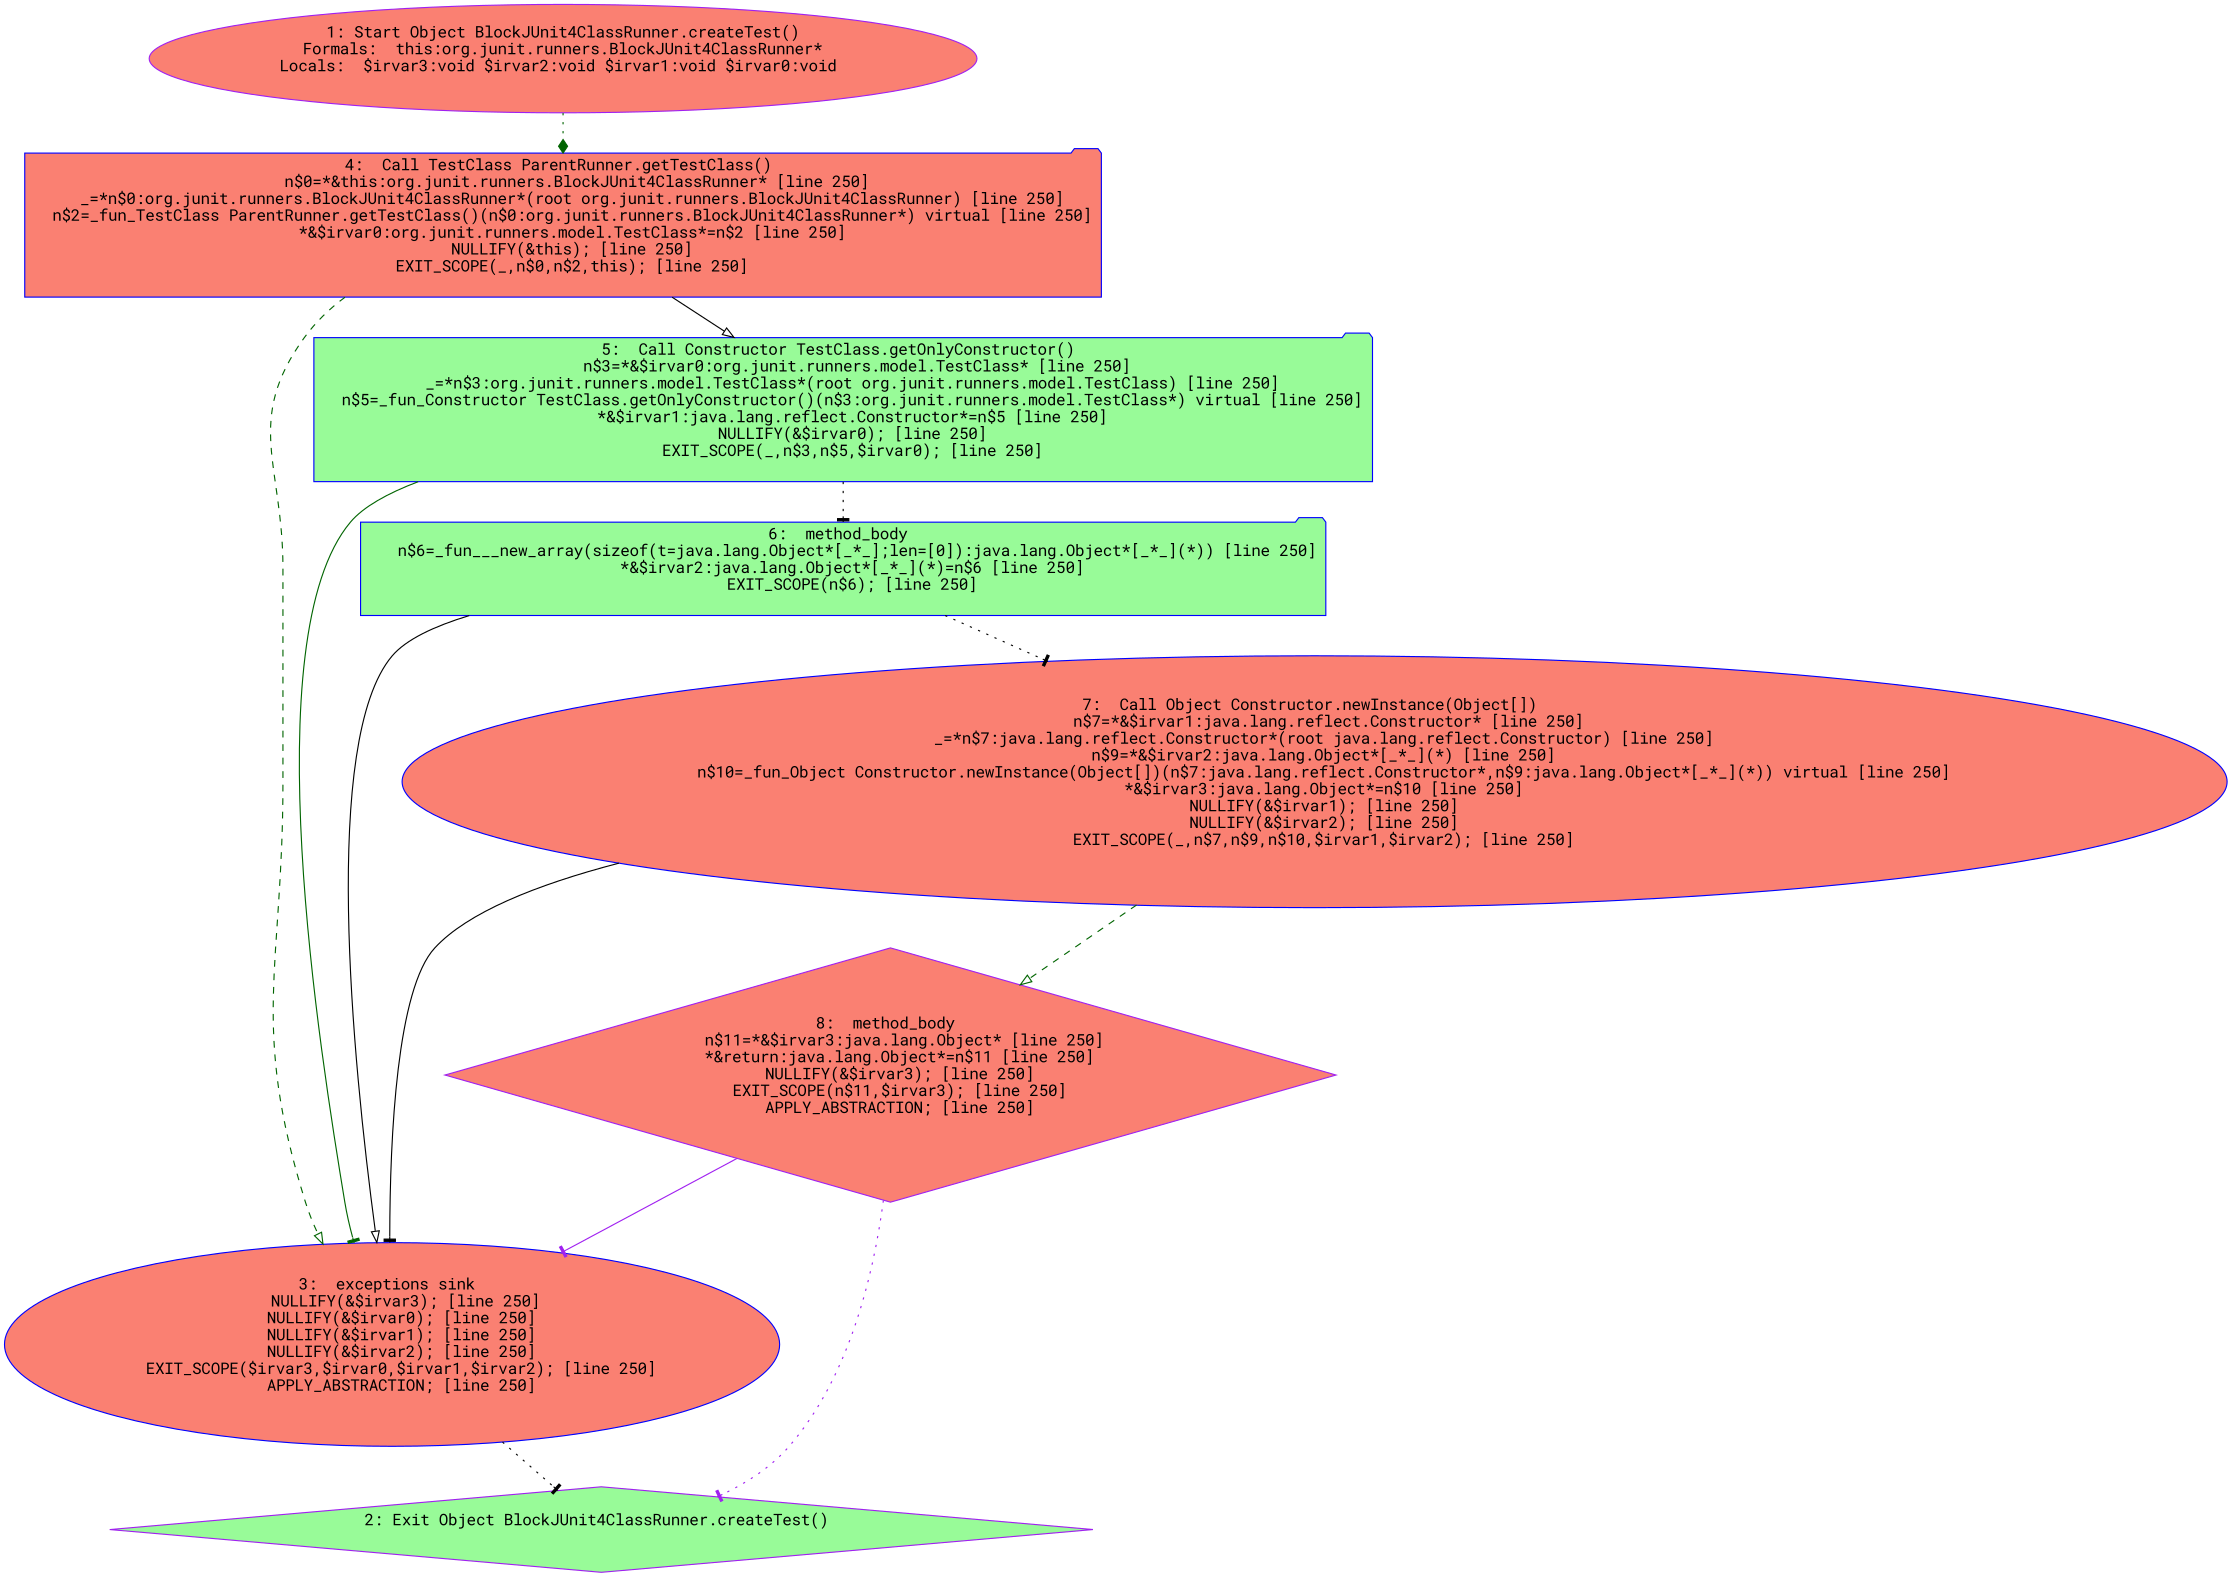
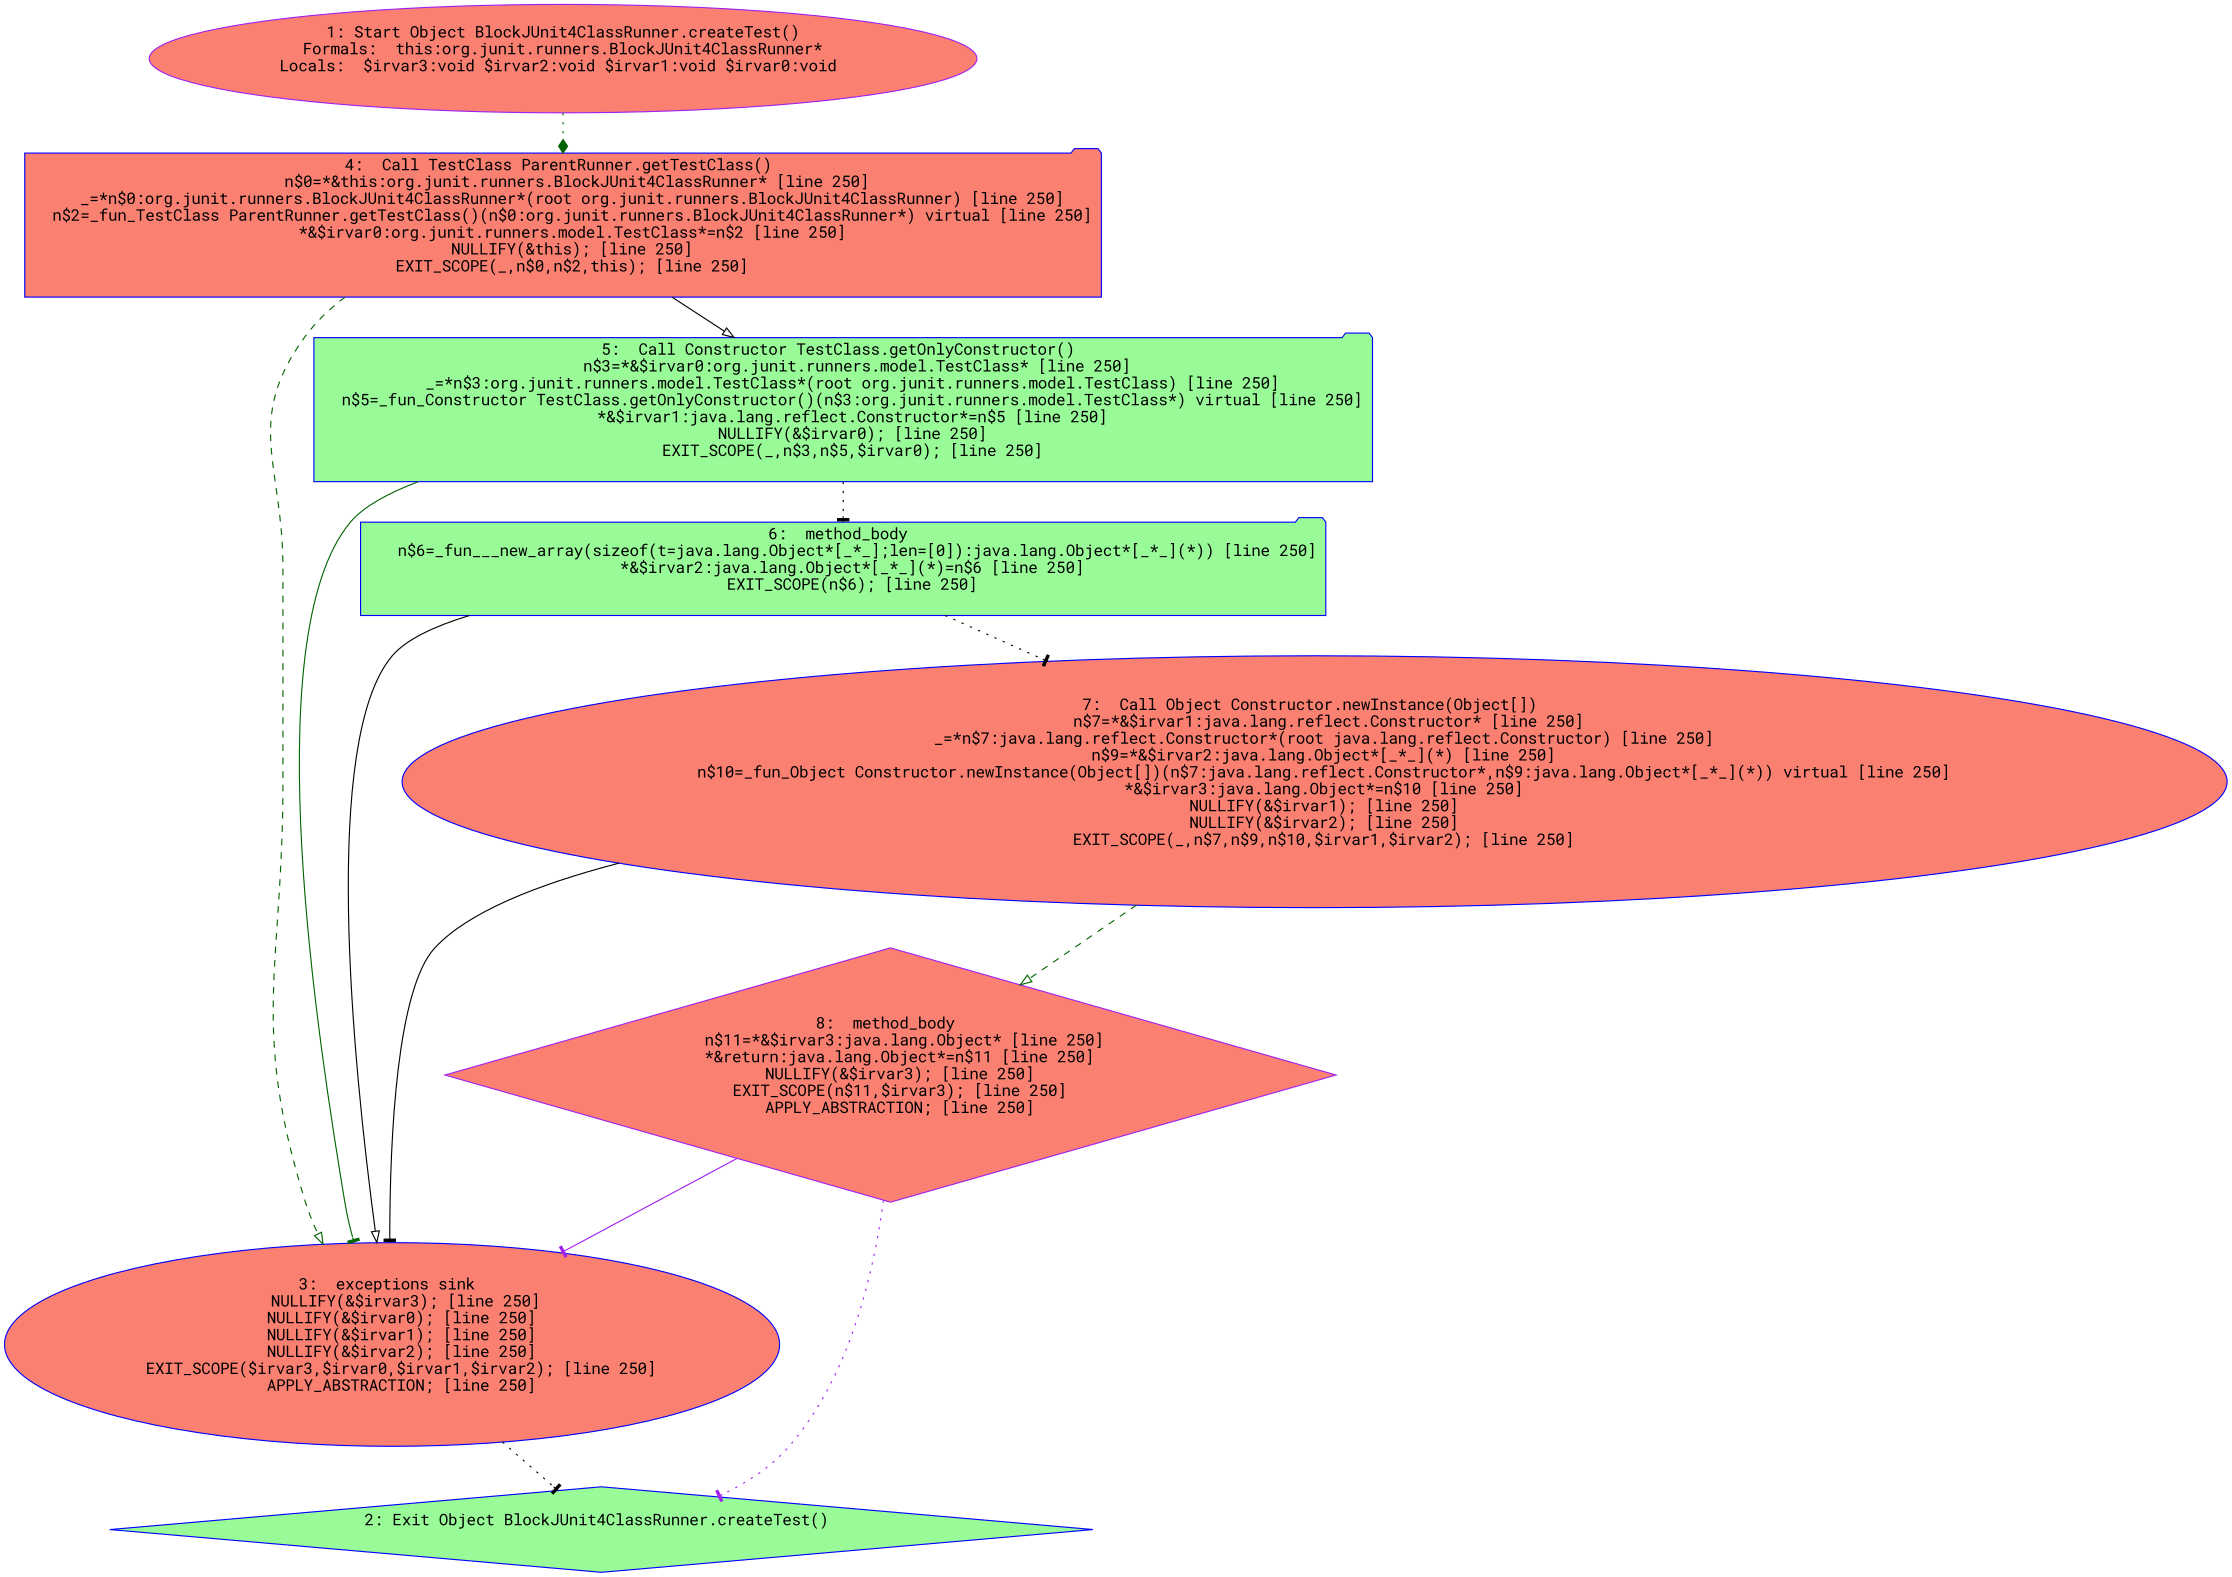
(601, 1530) -> (601, 1530)
